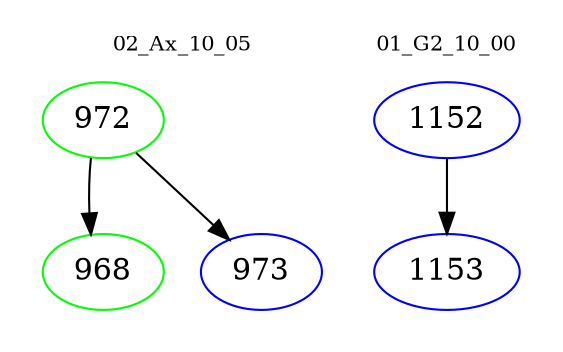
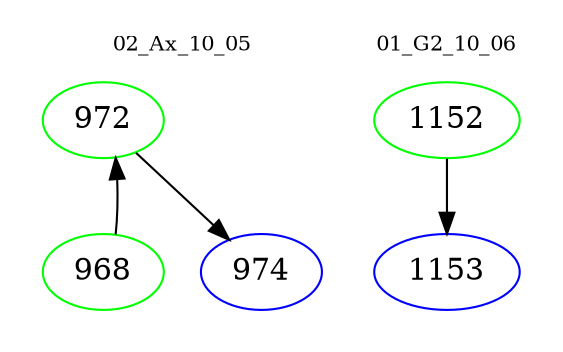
(447, 45) -> (447, 45)
(447, 120) -> (447, 120)
(89, 185) -> (117, 207)
(261, 272) -> (261, 272)
